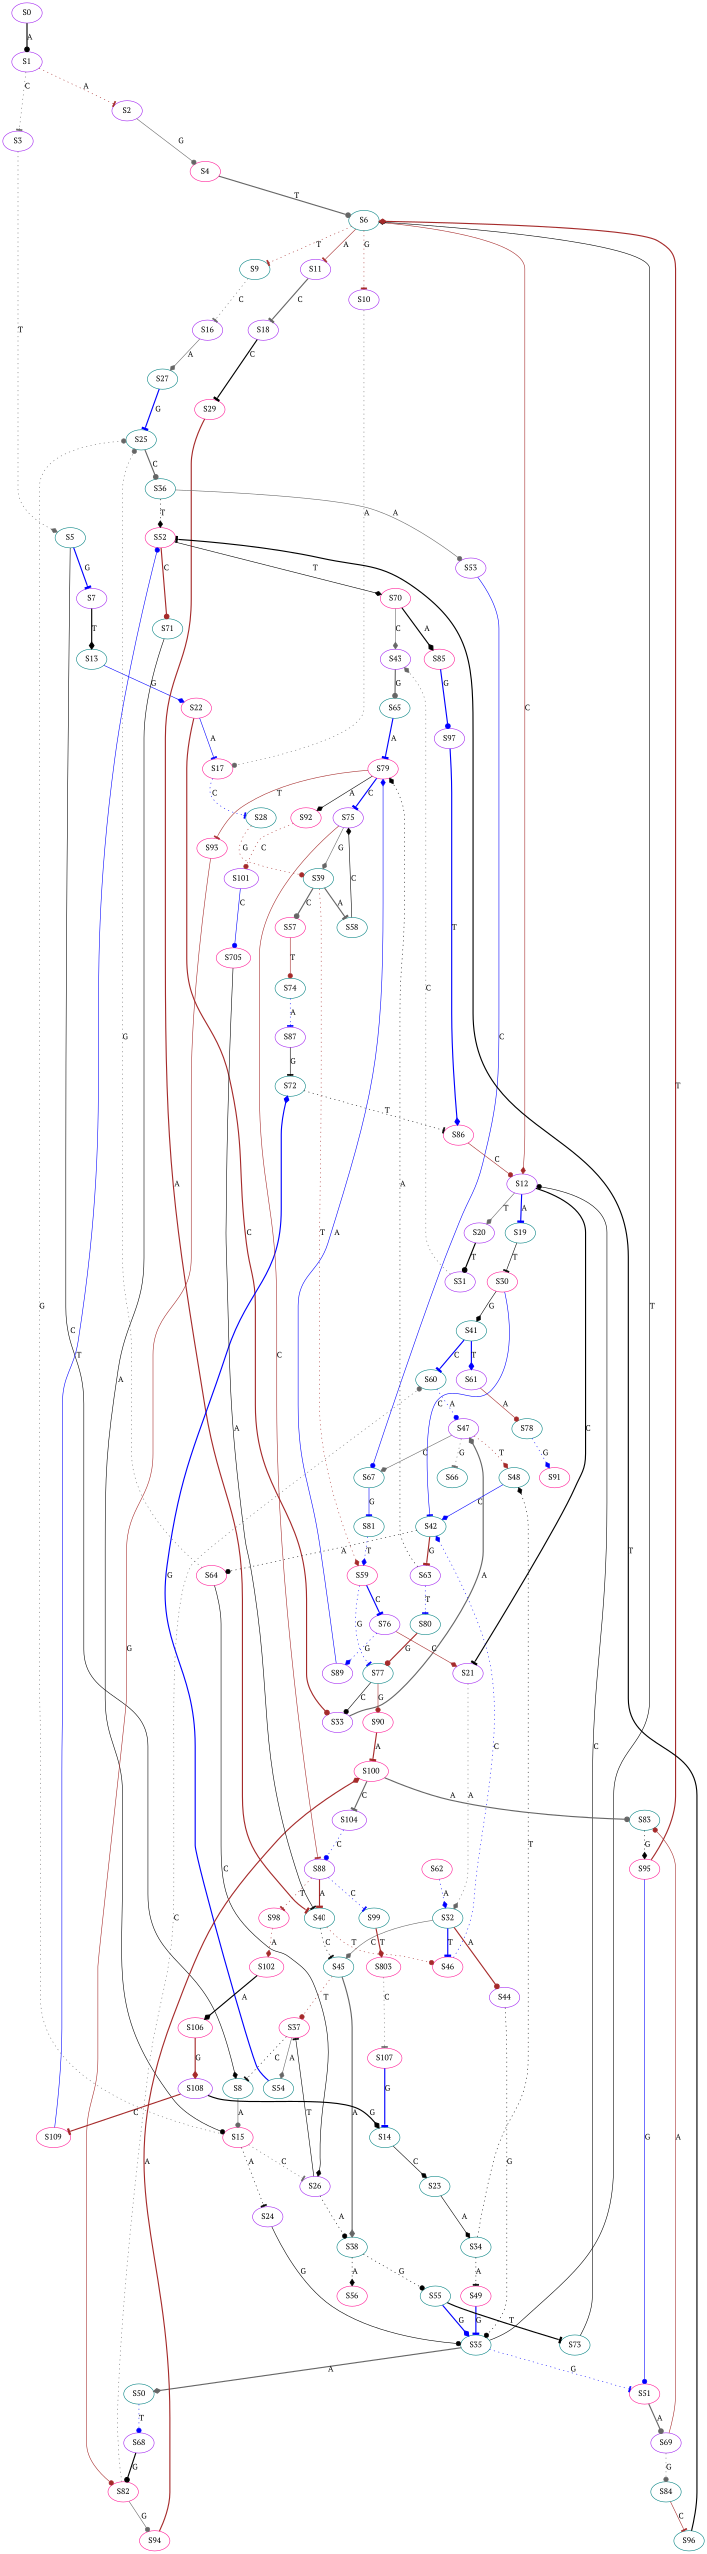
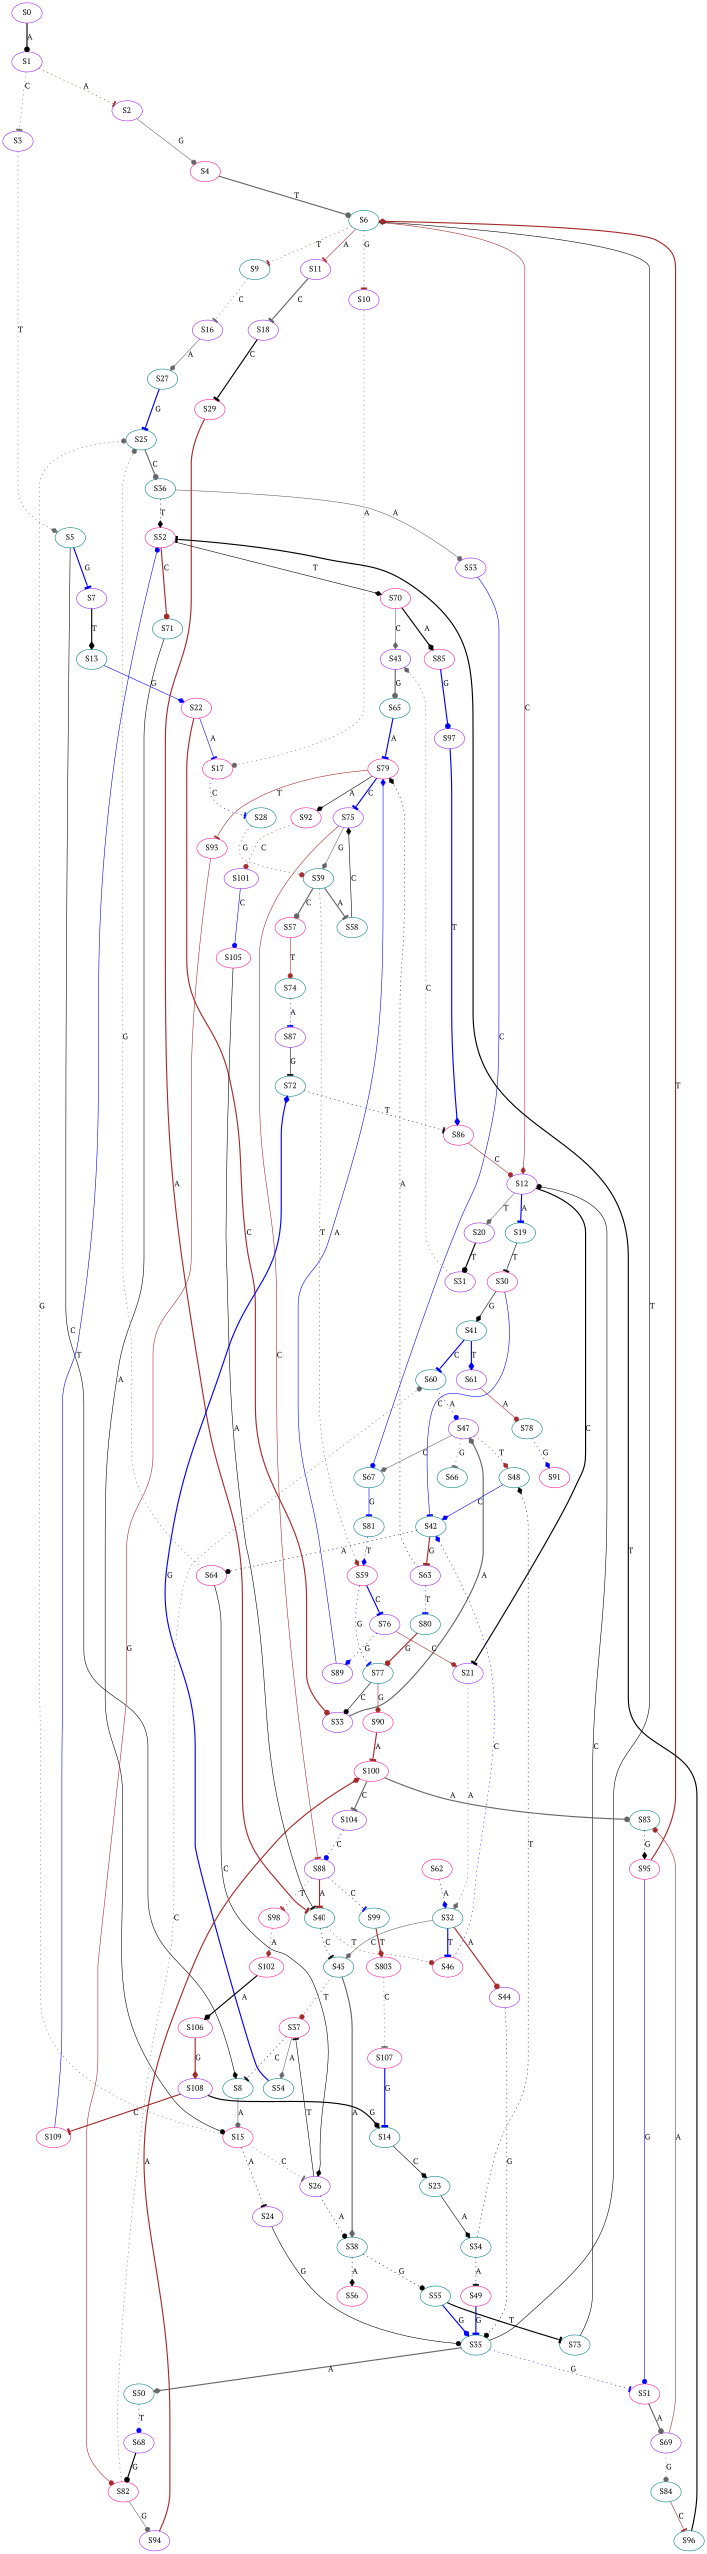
(233, 958) -> (233, 958)
(155, 2541) -> (155, 2541)
